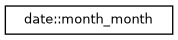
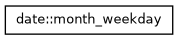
(89, 20) -> (89, 20)
